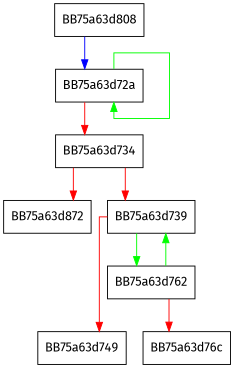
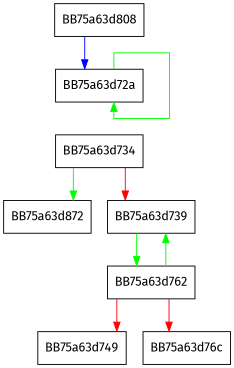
(85, 114) -> none
(73, 179) -> (73, 179)
(99, 266) -> (117, 311)
